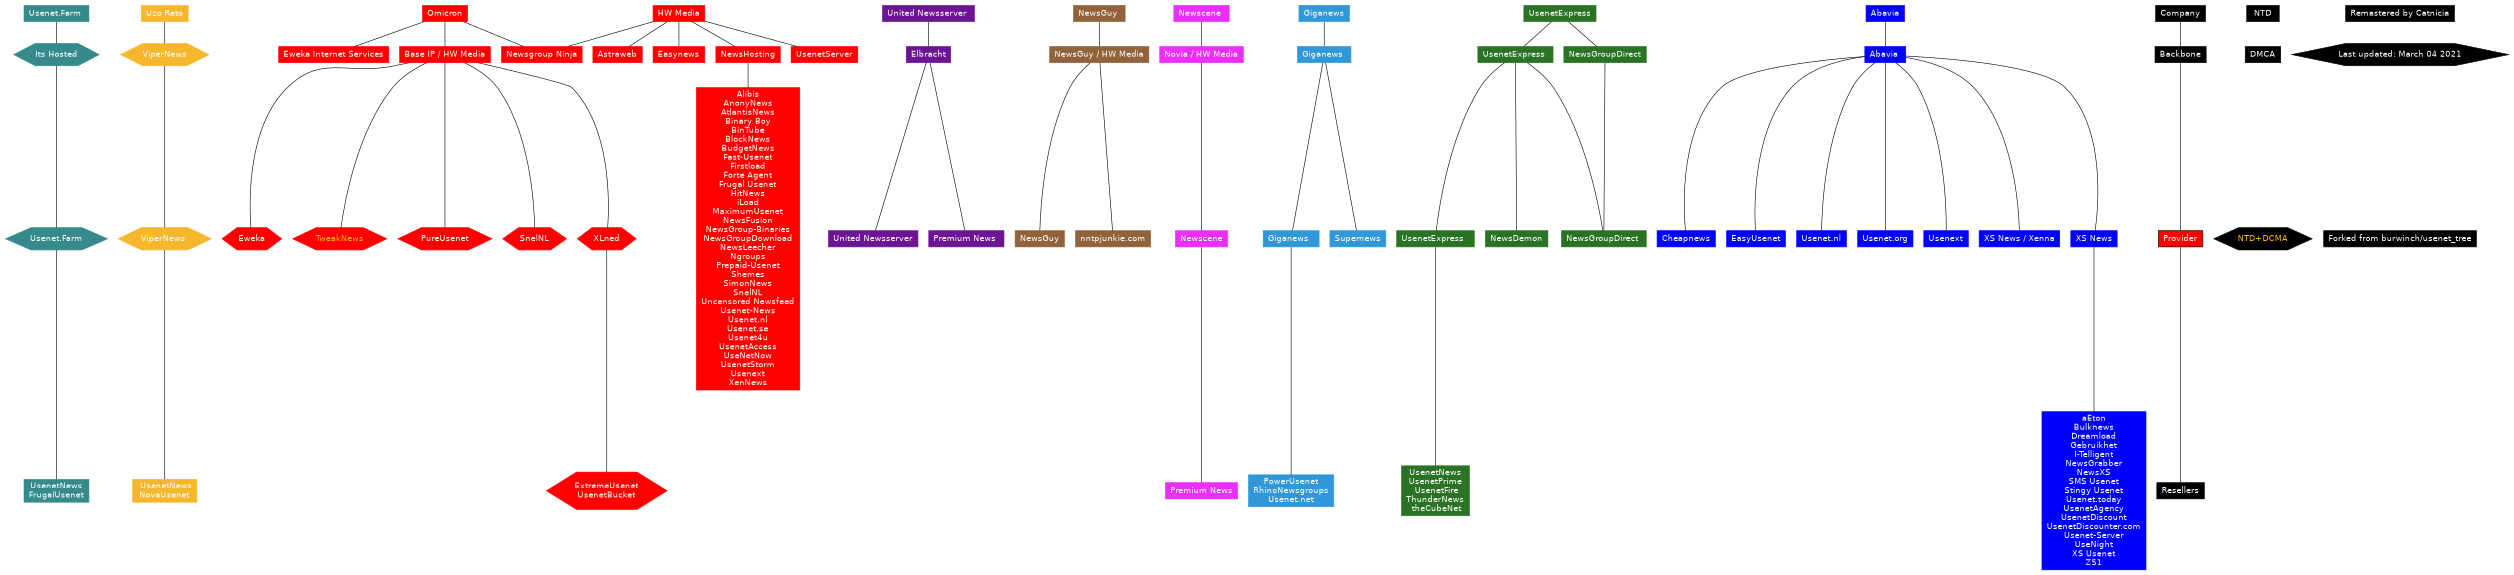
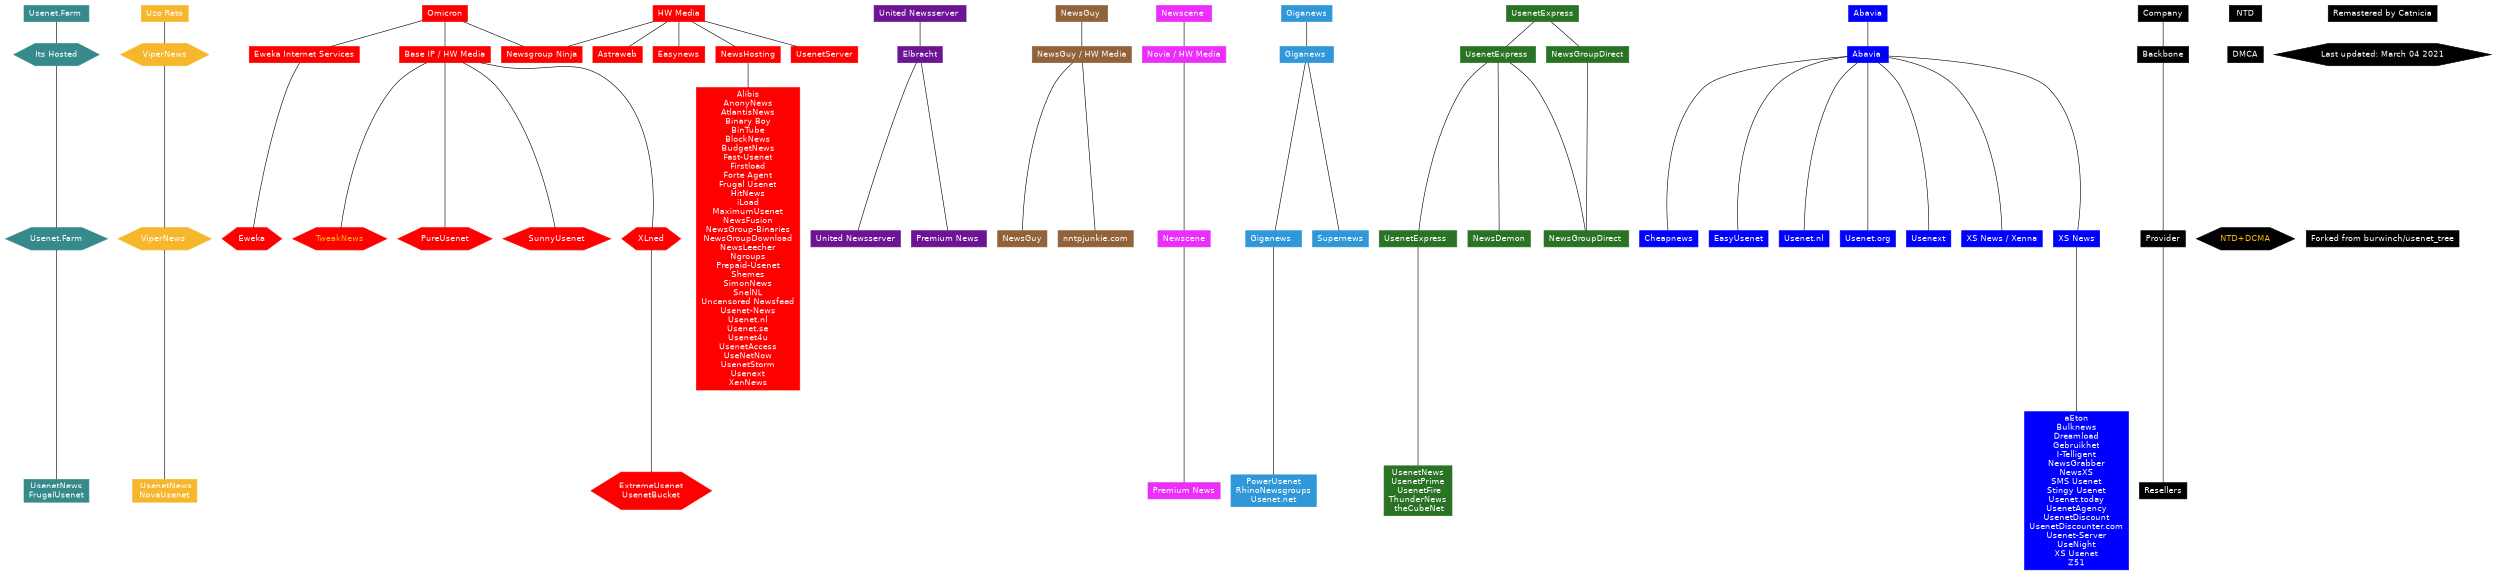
(281, 96) -> (271, 143)
(535, 239) -> (557, 239)
(2181, 239) -> (2163, 239)
